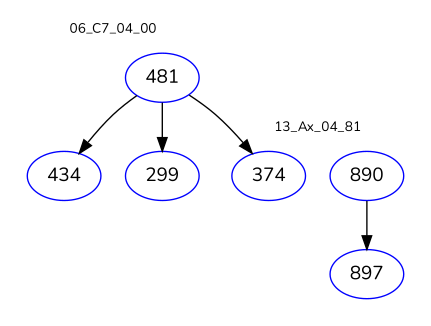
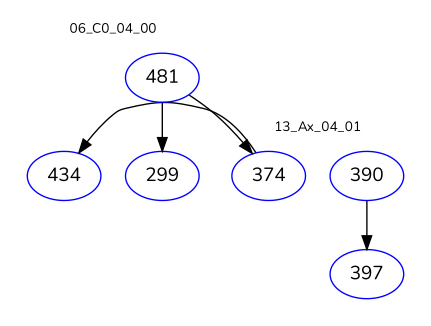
(113, 29) -> (113, 29)
(111, 117) -> (174, 103)
(318, 128) -> (318, 128)
(367, 176) -> (367, 176)
(367, 274) -> (367, 274)
